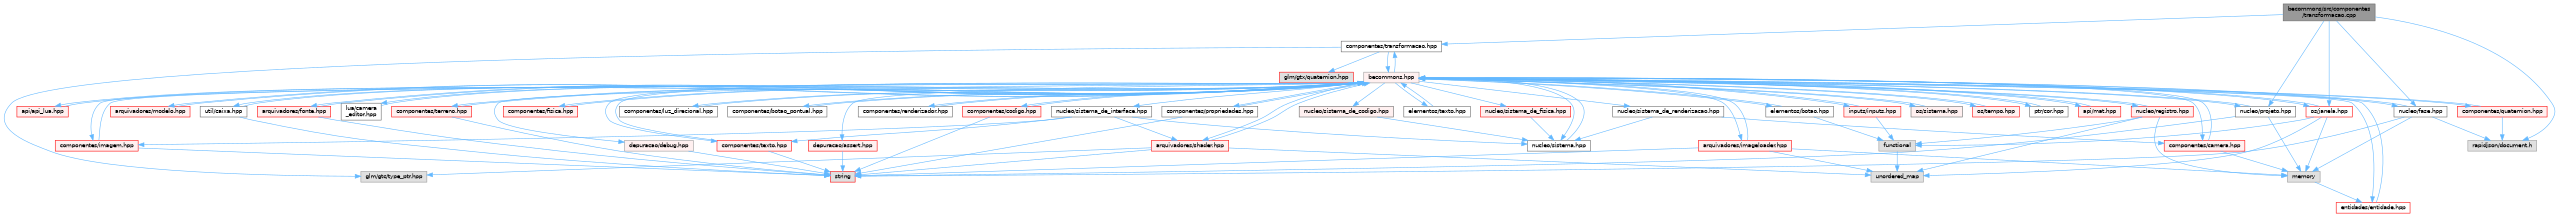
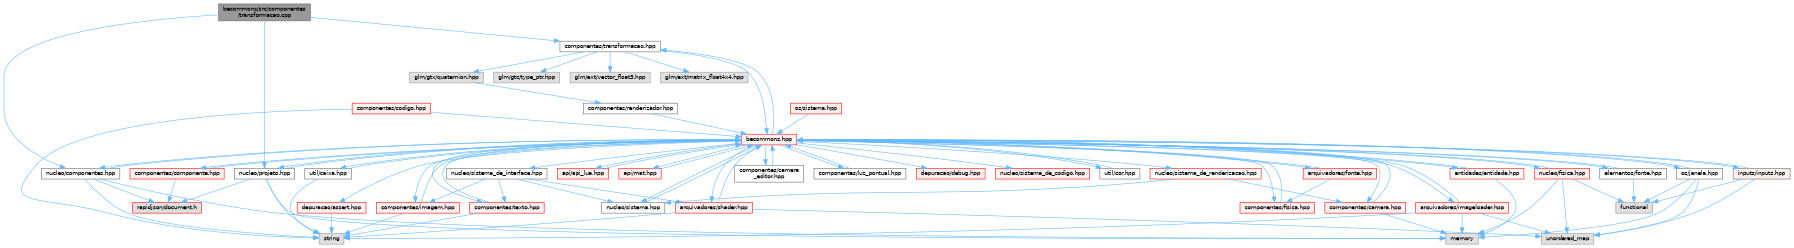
(2494, 53) -> (218, 190)
(2329, 61) -> none
none -> (610, 78)
none -> (704, 78)
(1316, 78) -> (447, 78)
(1391, 78) -> (769, 140)
(1665, 87) -> none
(1195, 92) -> none
(1149, 93) -> (536, 93)
(150, 112) -> none
(361, 112) -> (769, 174)
(432, 112) -> none
(668, 112) -> none
(777, 112) -> (860, 174)
(1210, 112) -> none
(1346, 112) -> (1043, 174)
(1437, 112) -> none
(1526, 112) -> none
(1668, 112) -> (1206, 174)
(1800, 112) -> (1633, 174)
(1872, 112) -> (1762, 174)
(1937, 112) -> (816, 109)
(1996, 112) -> none
(2049, 112) -> (1120, 174)
(2162, 112) -> (1562, 174)
(2329, 112) -> (1700, 174)
(2420, 112) -> (81, 174)
(2502, 112) -> (177, 174)
(1450, 128) -> none
(659, 146) -> (951, 174)
(2502, 146) -> (167, 208)
(571, 152) -> (1311, 189)
(1897, 158) -> (1681, 217)
(739, 159) -> none
(810, 161) -> none
(843, 177) -> (332, 239)
(2336, 191) -> (1515, 210)
